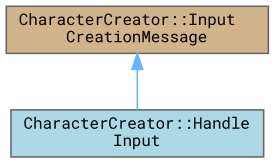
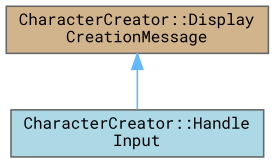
(137, 30) -> (137, 30)
